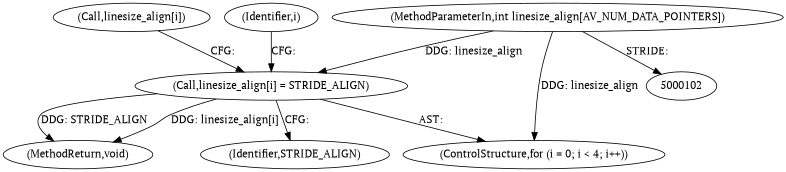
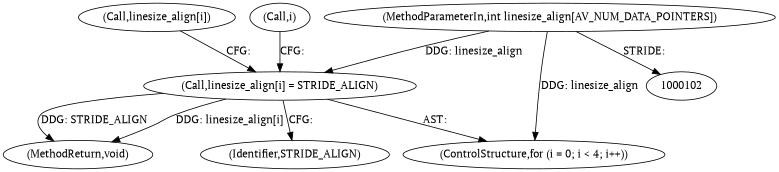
(271, 17) -> (280, 17)
(682, 86) -> (682, 86)
